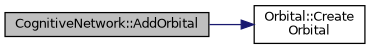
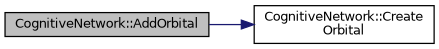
(310, 25) -> (344, 25)
